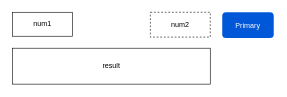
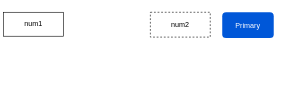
(42, 24) -> (33, 24)
(111, 66) -> none
